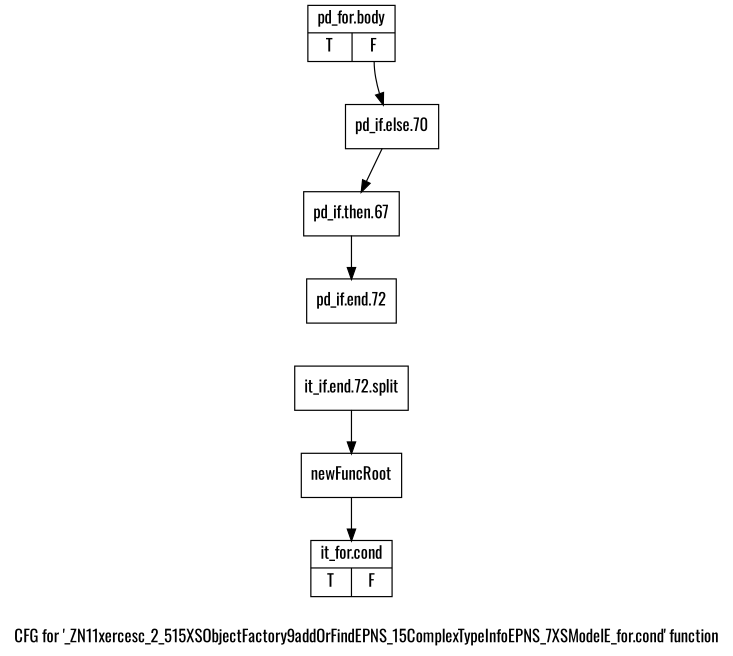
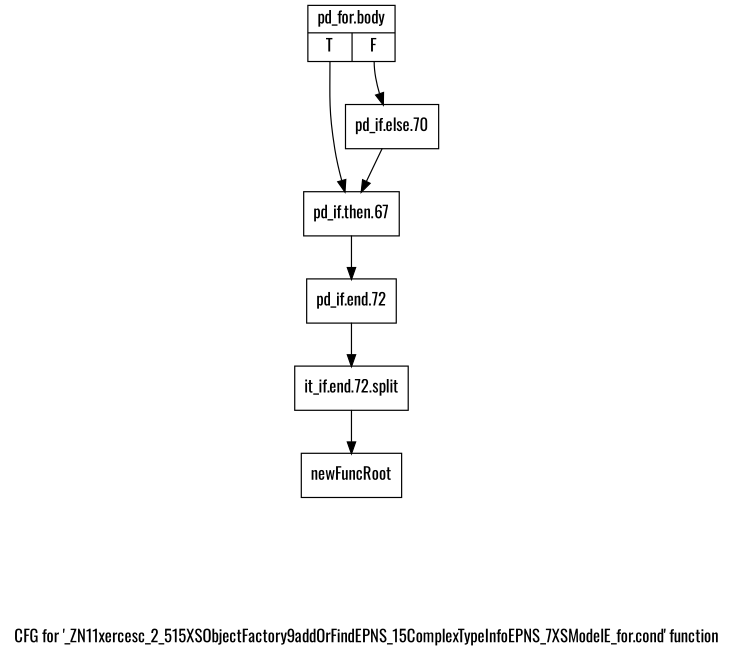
none -> (331, 121)
none -> (351, 339)
(351, 569) -> none
